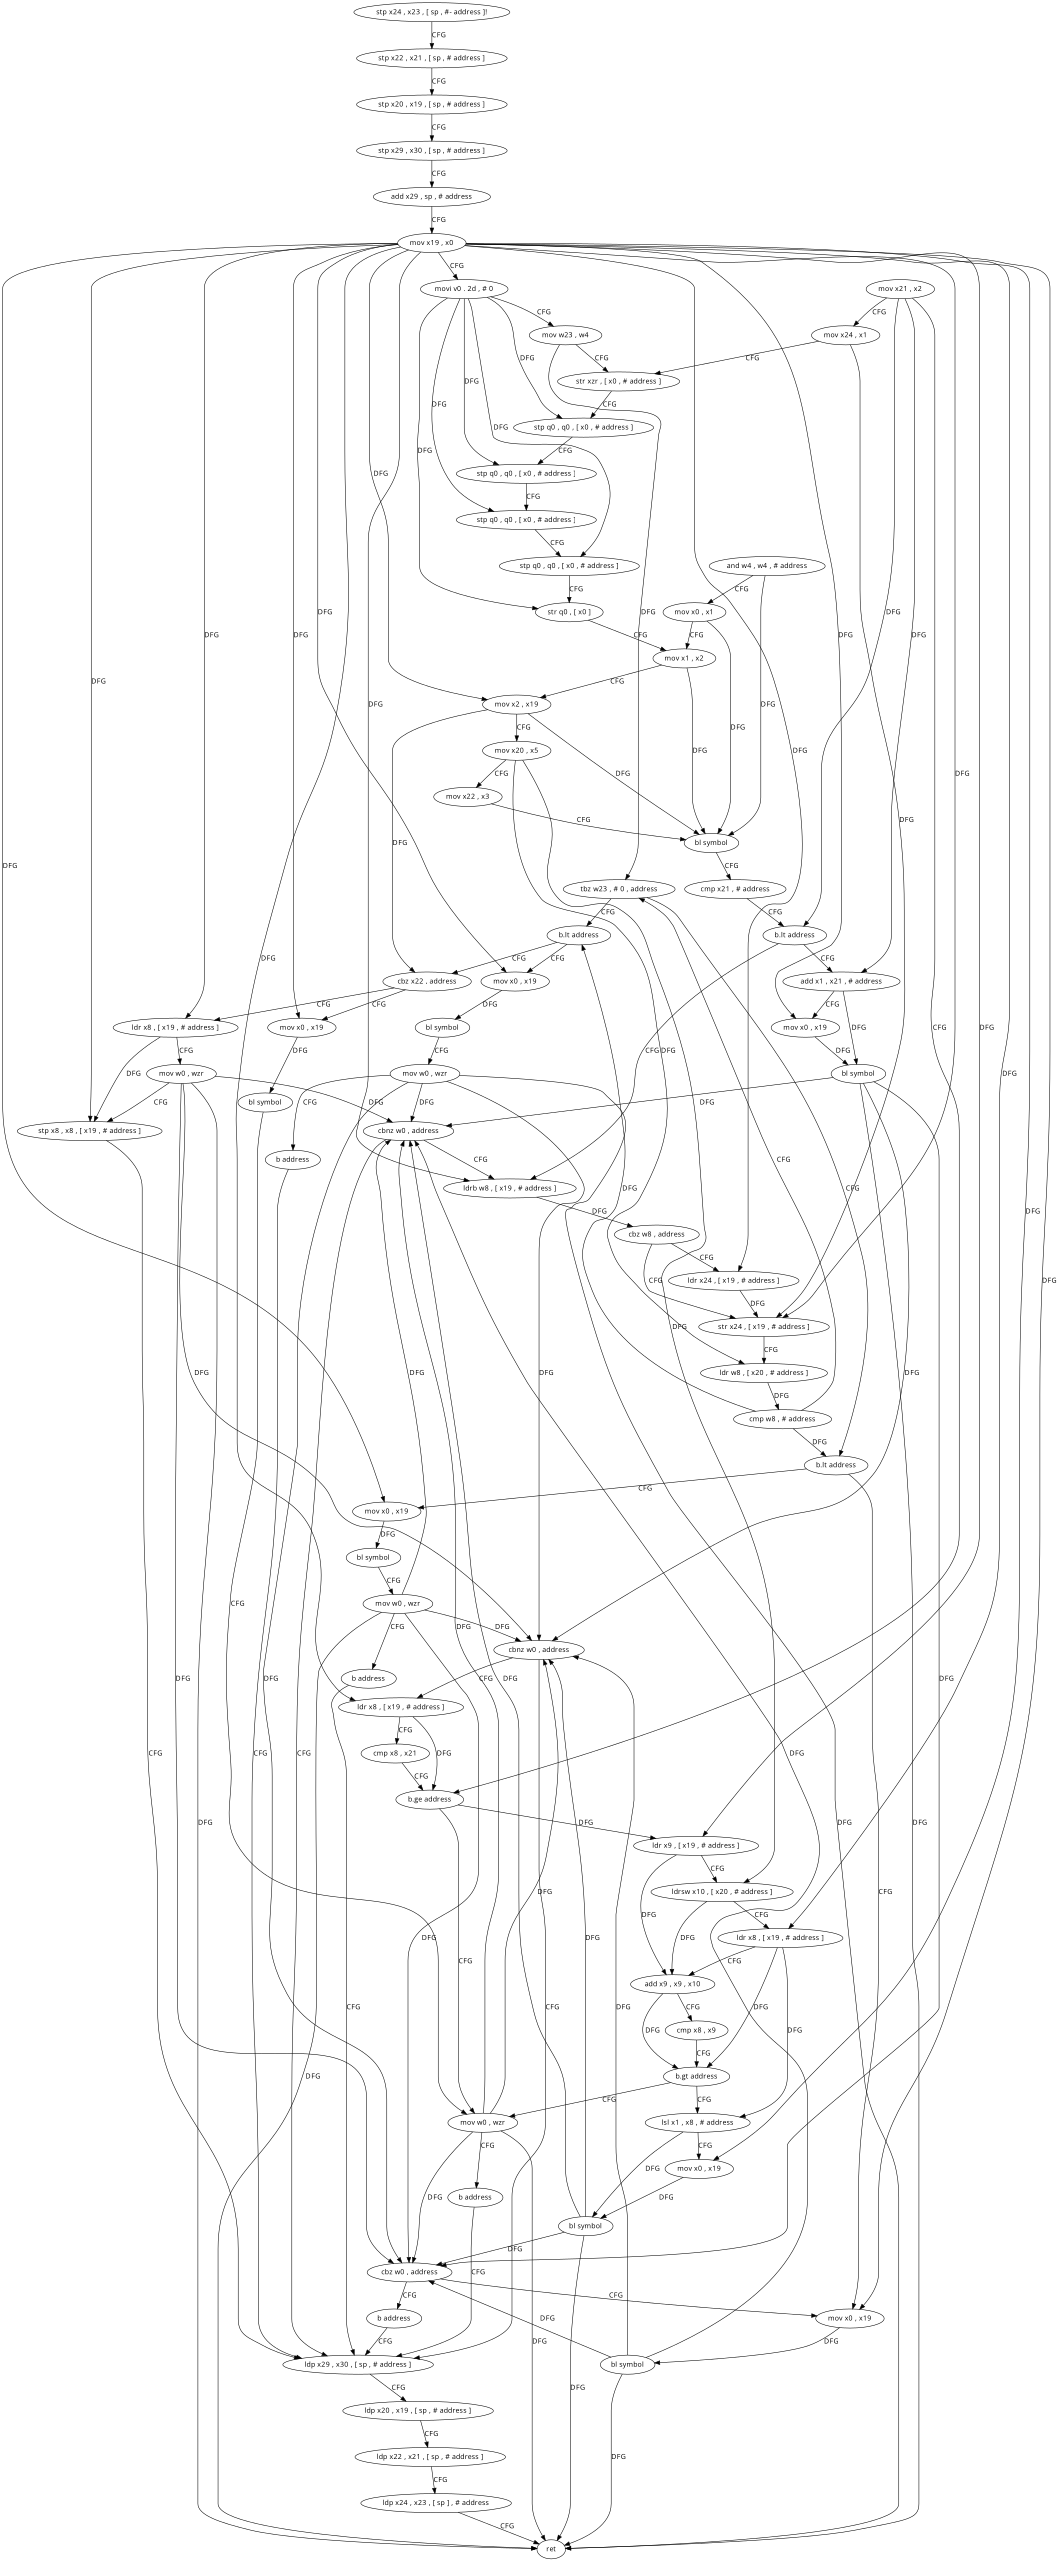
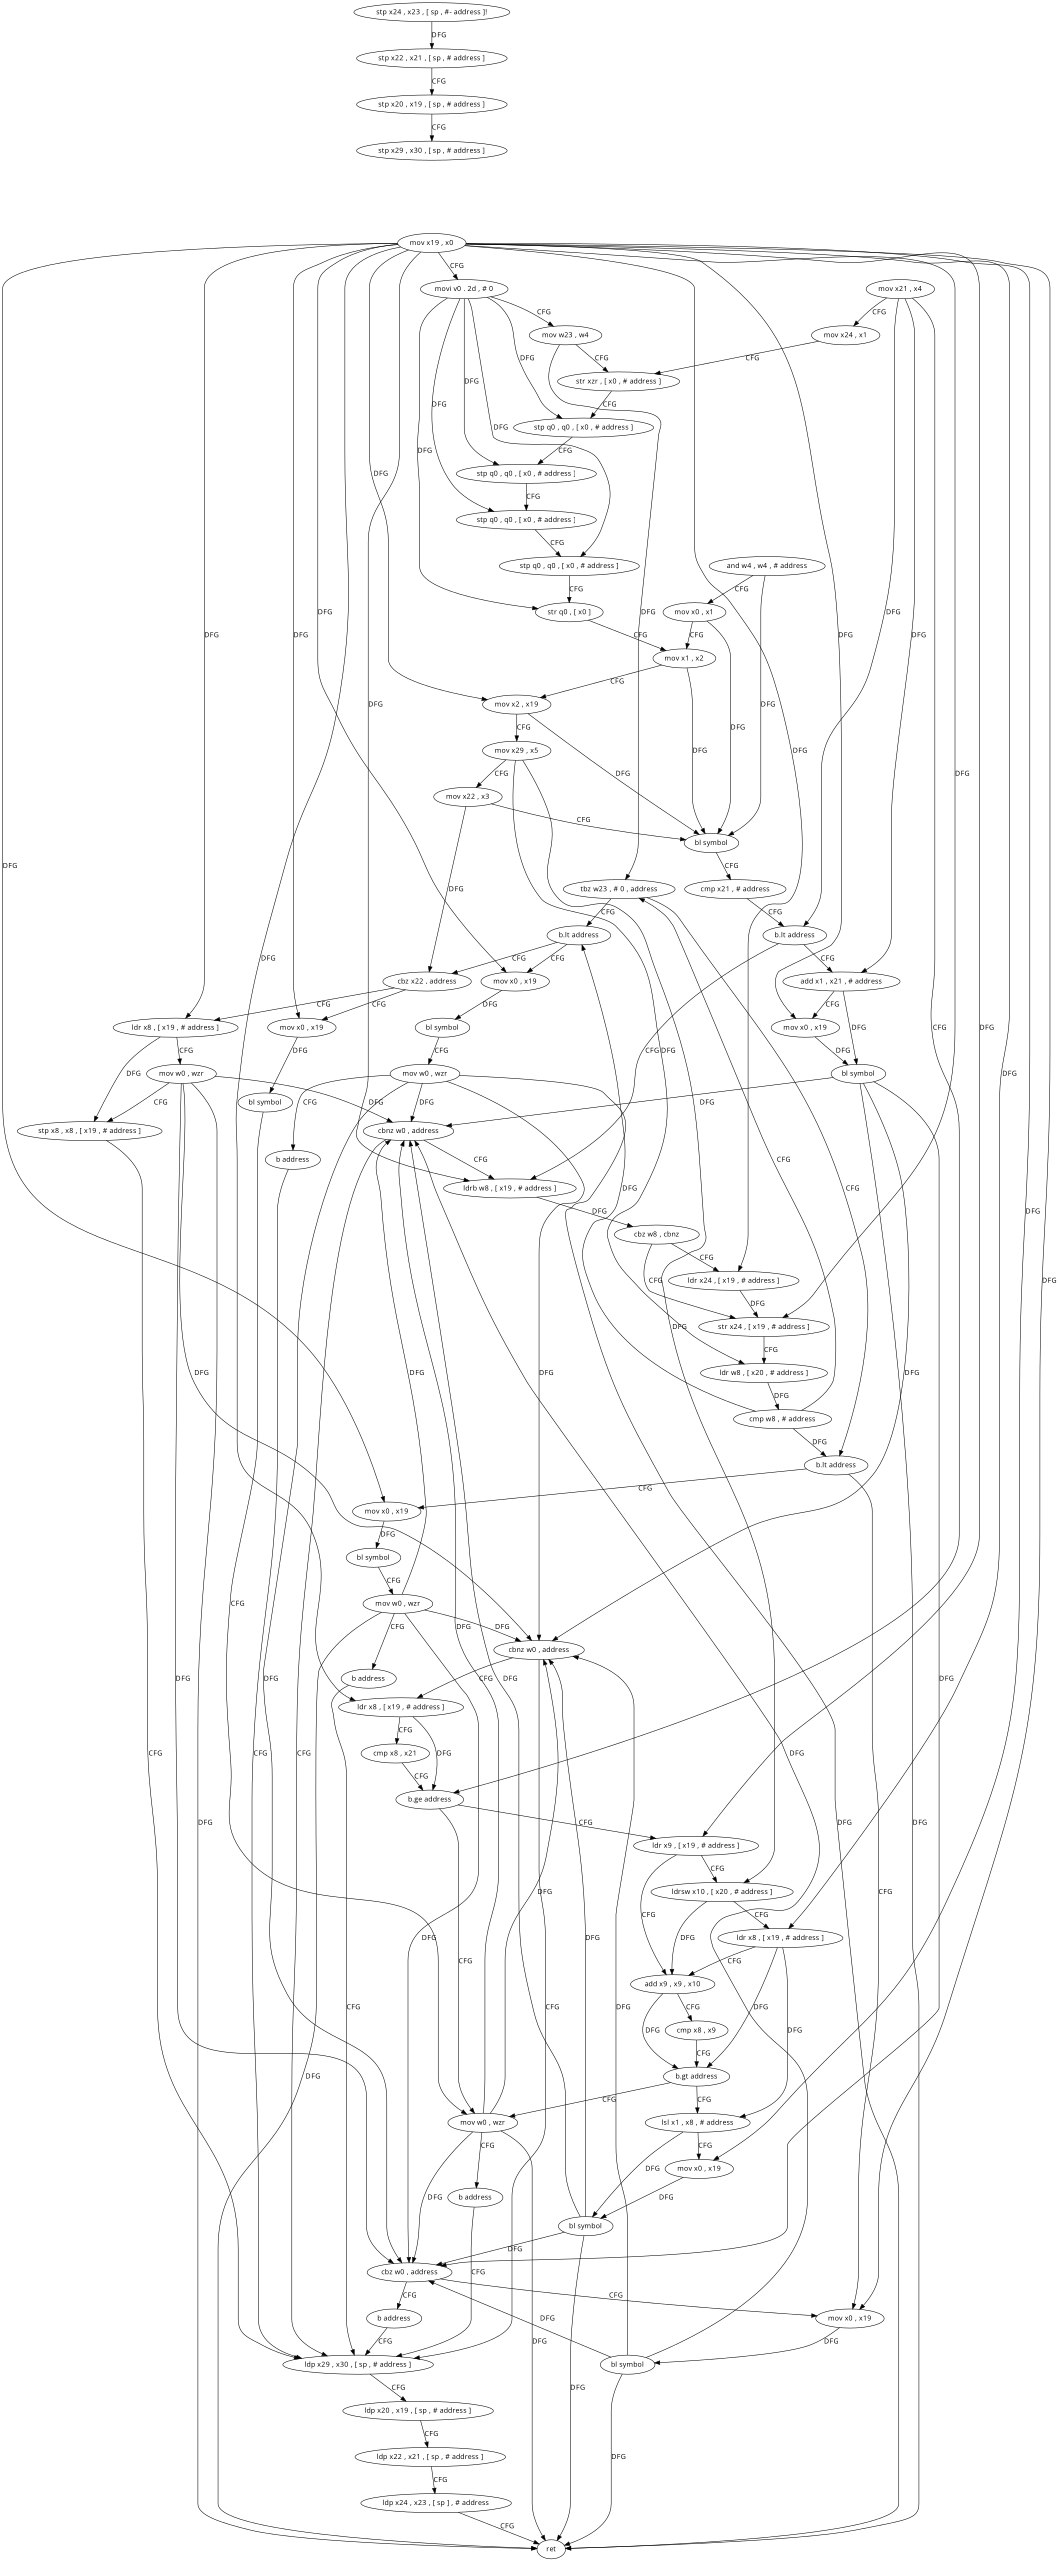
(439, 35) -> (439, 35)
(432, 197) -> none
(900, 289) -> (900, 289)
(91, 545) -> none
(517, 751) -> (517, 751)
(393, 817) -> (448, 887)
(901, 841) -> none
(657, 1235) -> (657, 1235)
(586, 1823) -> (586, 1823)
(649, 1915) -> (649, 1915)
